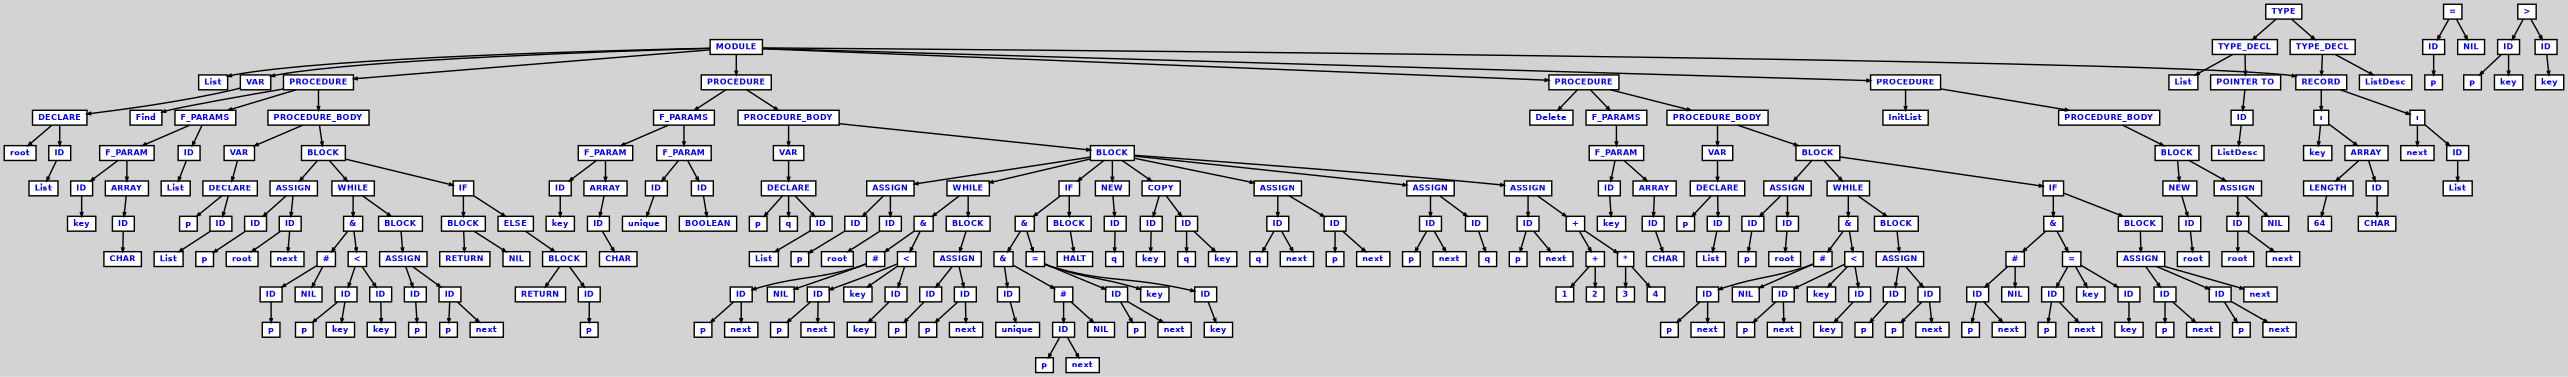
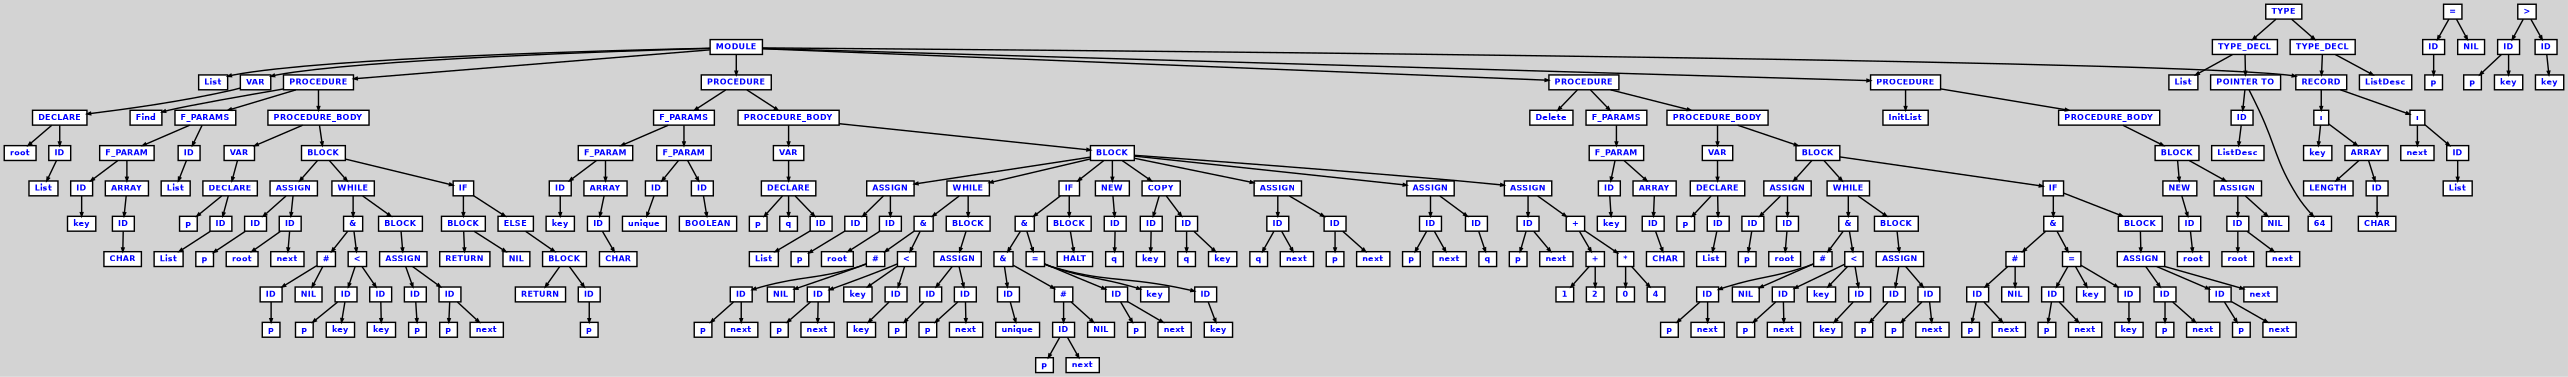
(2325, 204) -> (2276, 154)
(1626, 294) -> (1626, 294)
